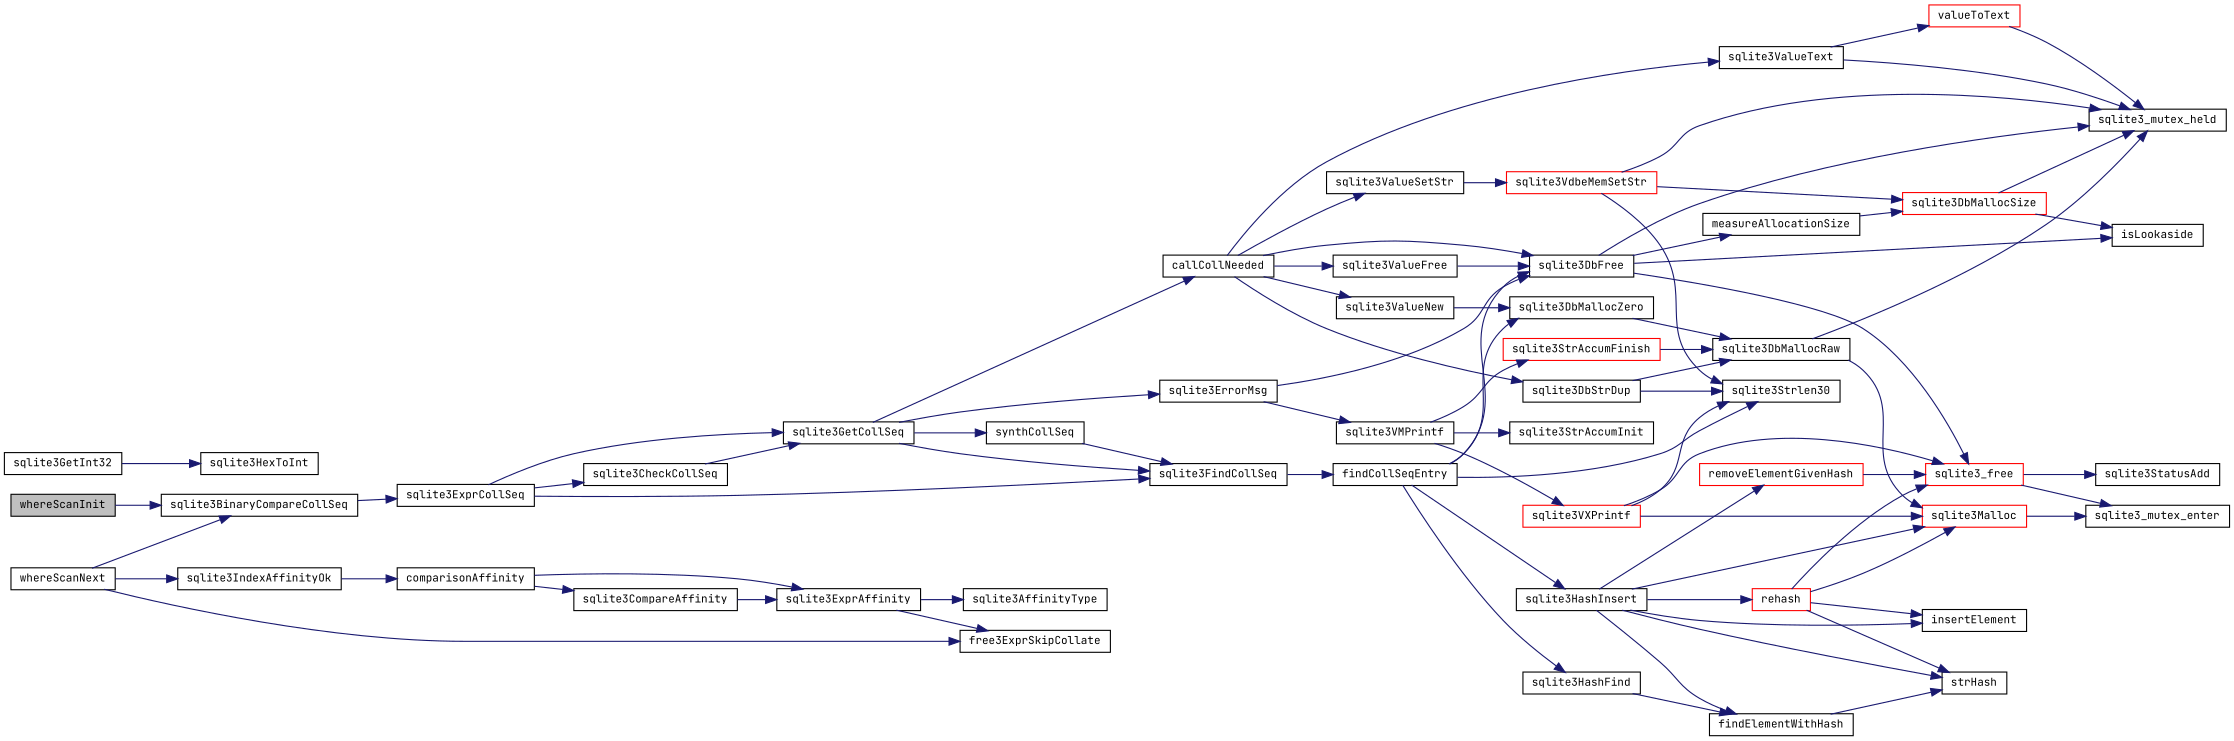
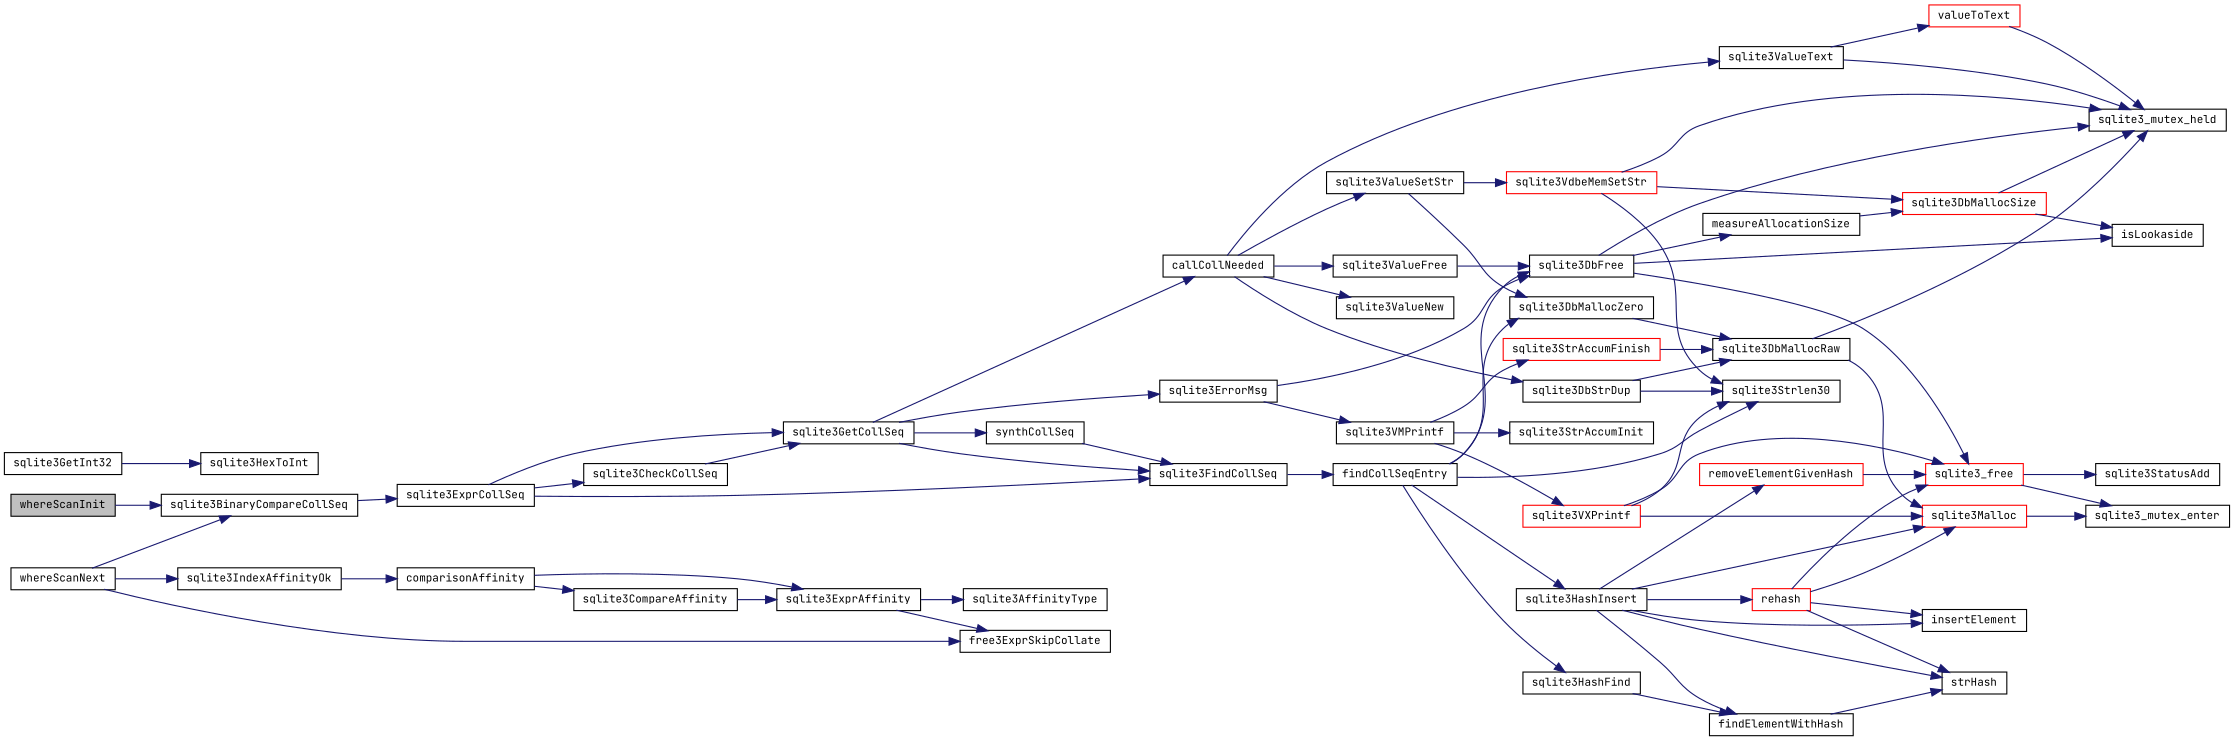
(1392, 241) -> none
(1475, 308) -> (1462, 244)
